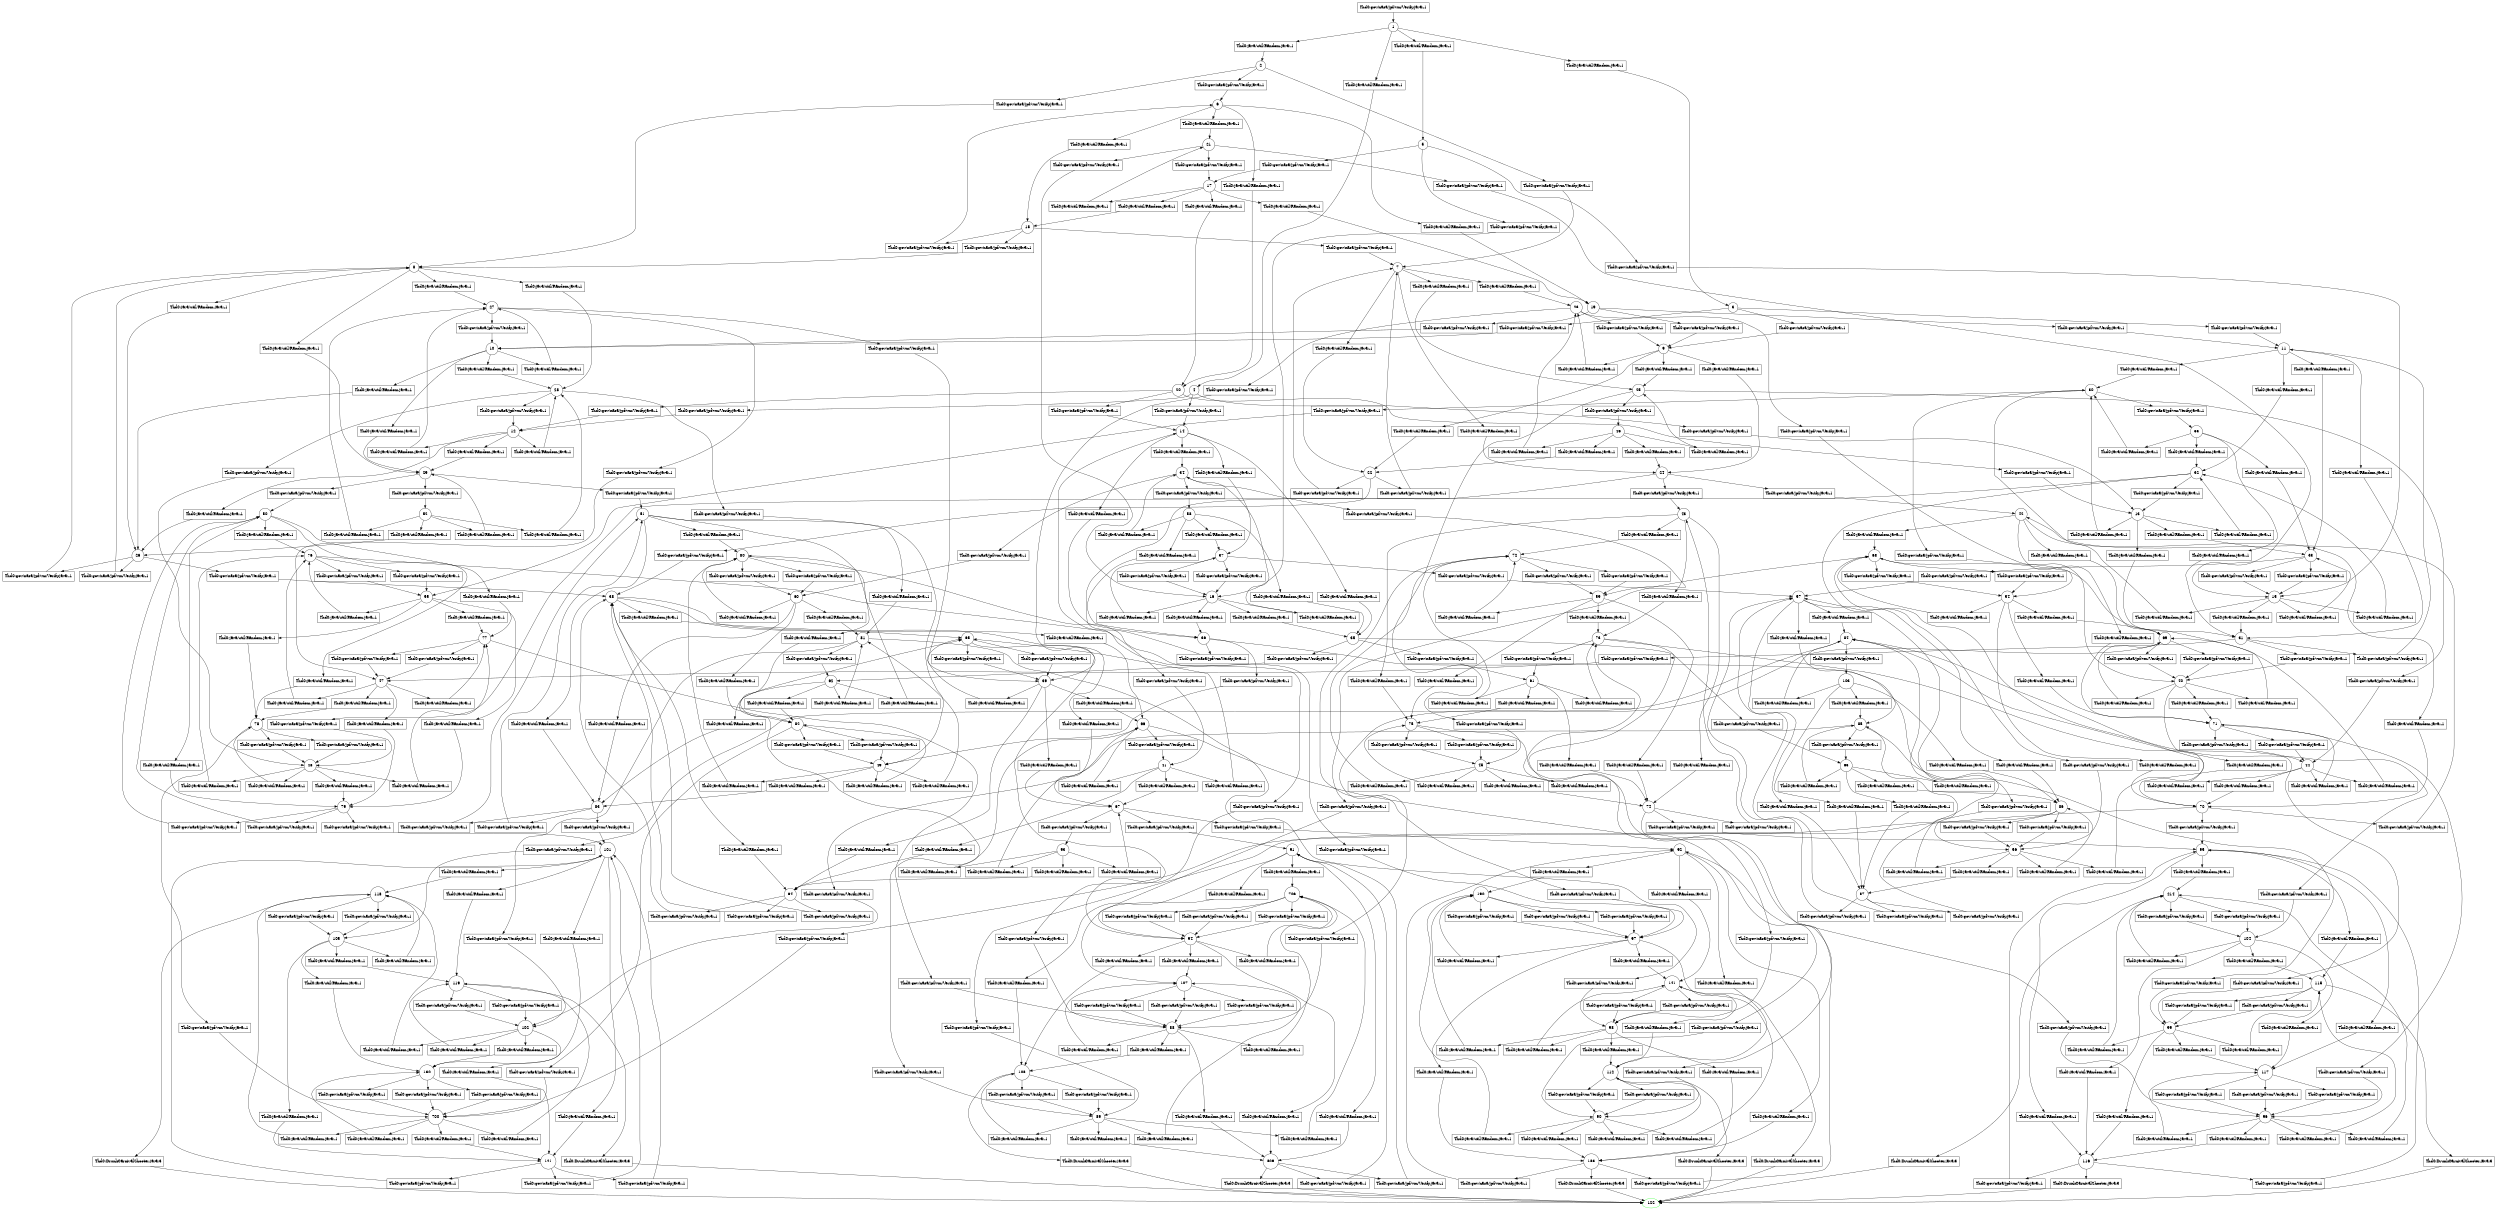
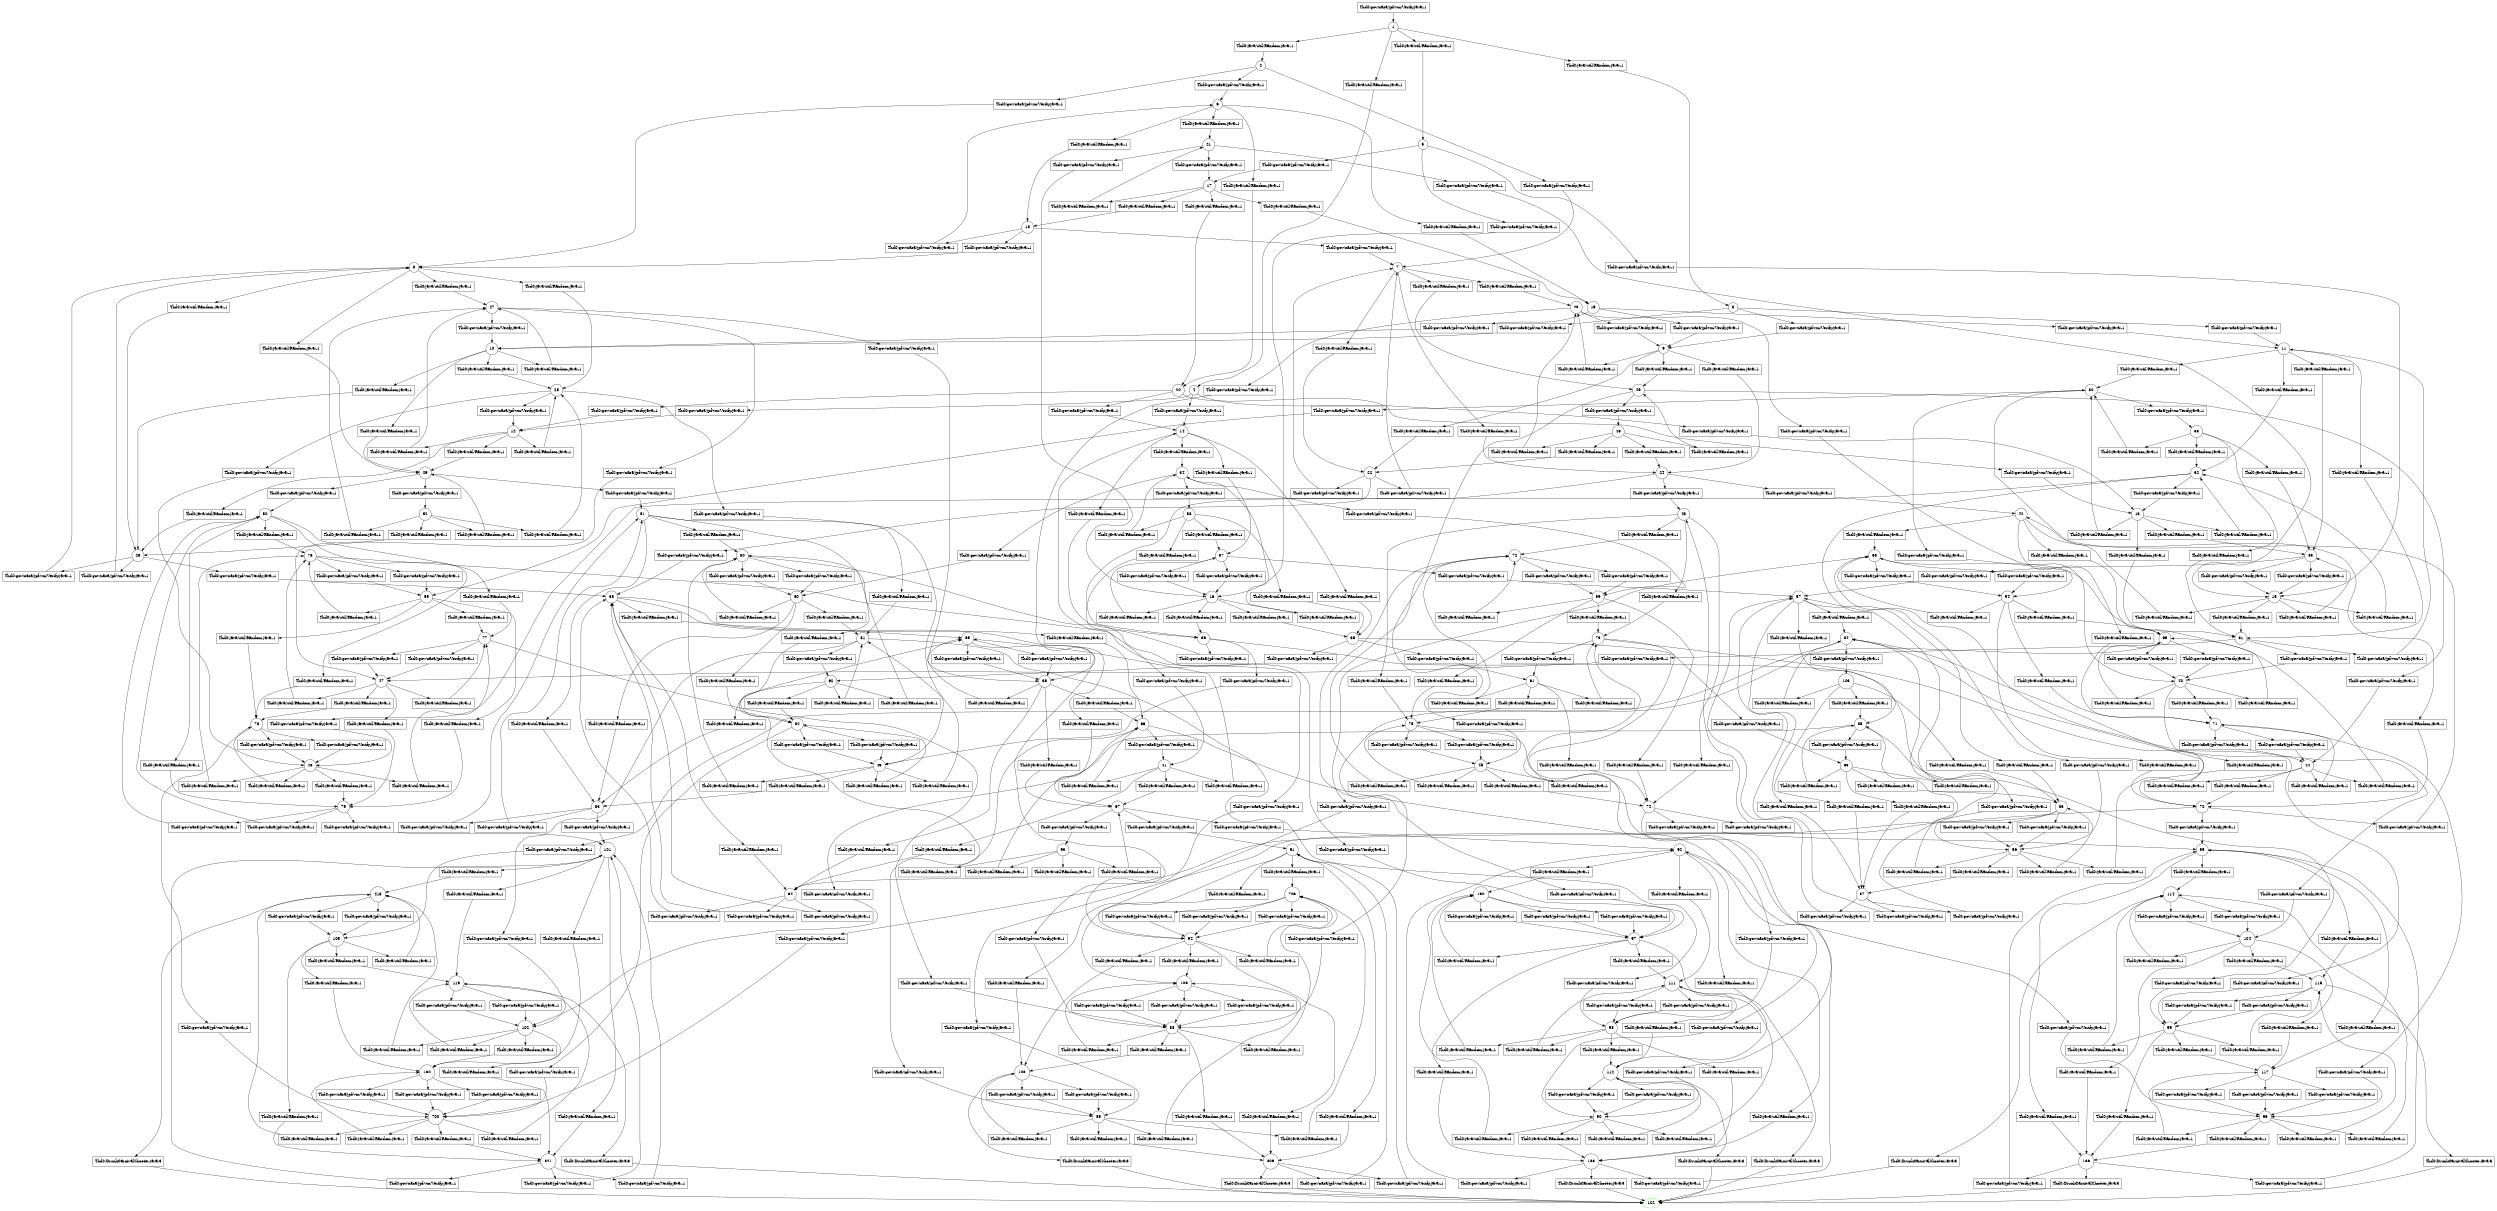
(378, 894) -> (378, 894)
(2171, 894) -> (2171, 894)
(1184, 983) -> (1184, 983)
(1672, 983) -> (1672, 983)
(548, 1161) -> (548, 1161)
(2086, 1161) -> (2086, 1161)
